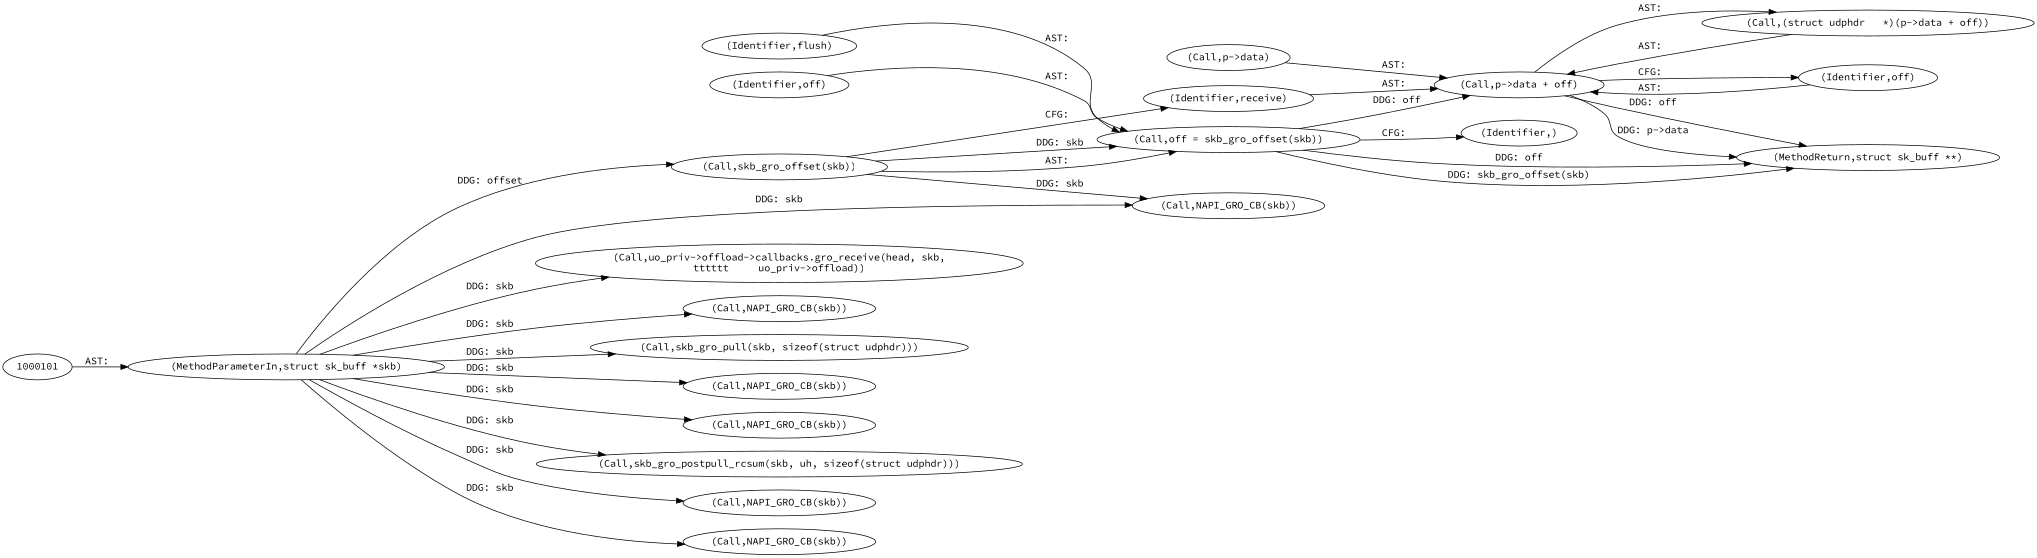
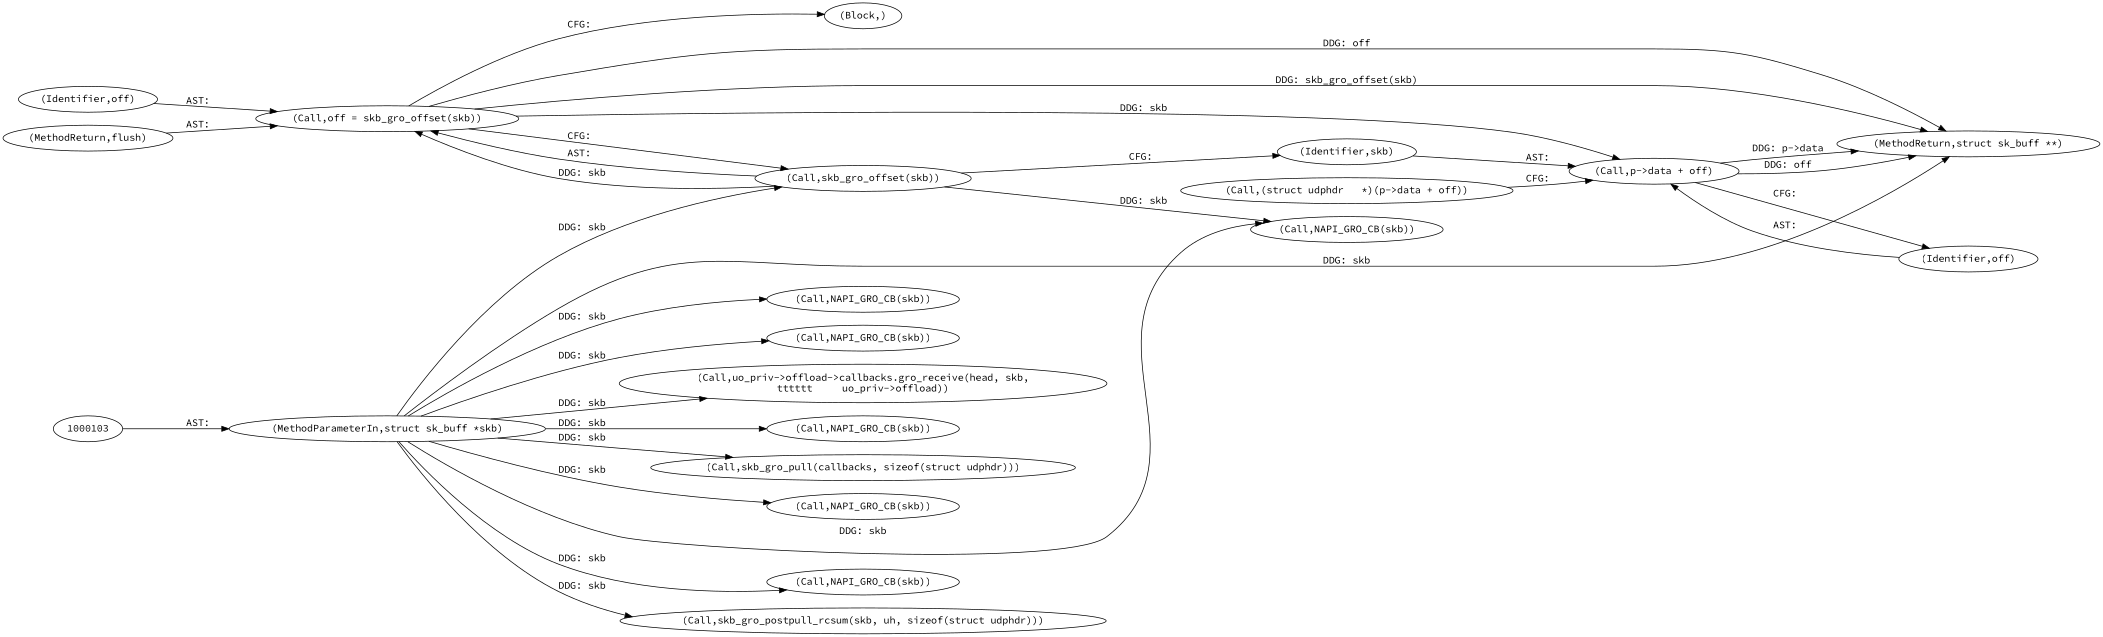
(1645, 19) -> none
(779, 46) -> (88, 138)
(1653, 46) -> (1541, 179)
(1229, 58) -> none
(1229, 99) -> (1347, 152)
(1397, 100) -> (1144, 108)
(1519, 133) -> (863, 16)
none -> (625, 149)
(490, 181) -> (582, 228)
none -> (1164, 266)
(779, 347) -> (863, 468)
(37, 367) -> (88, 429)
